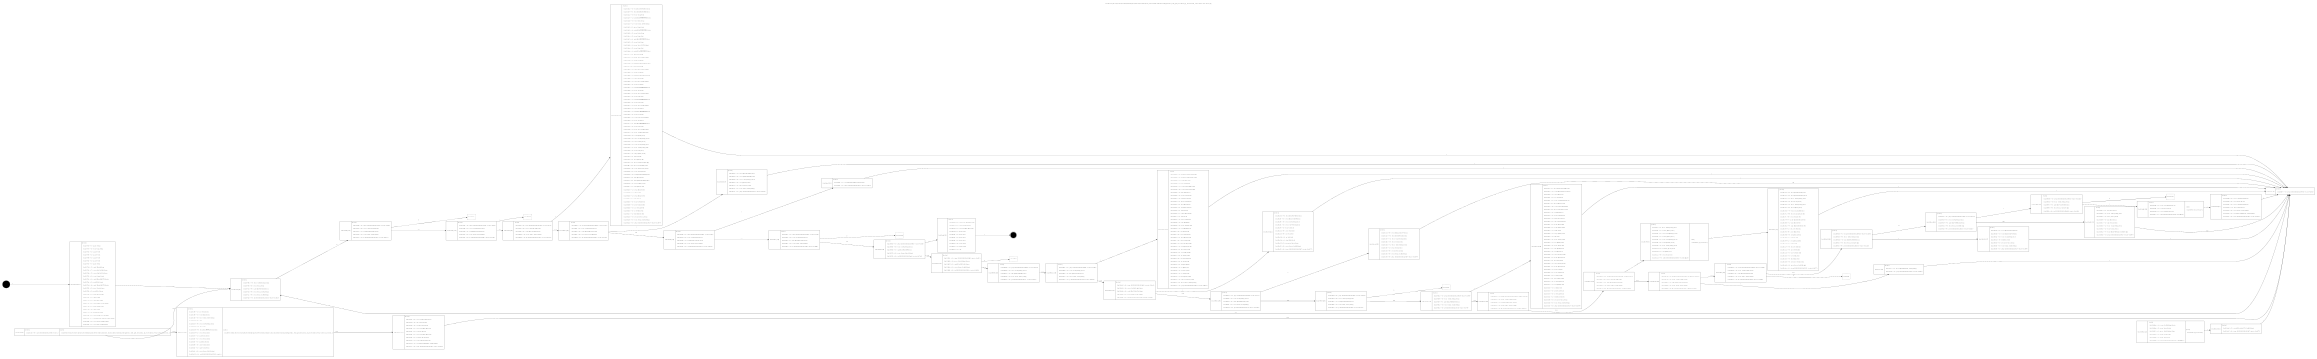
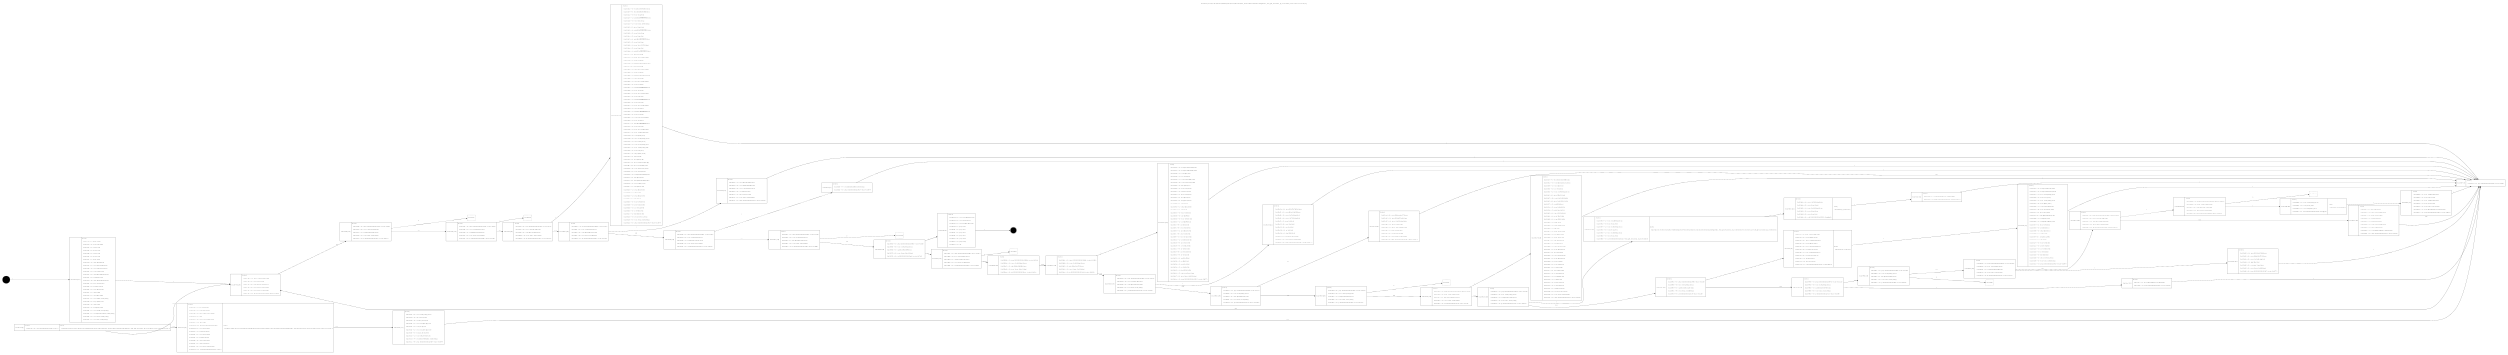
none -> (1681, 229)
